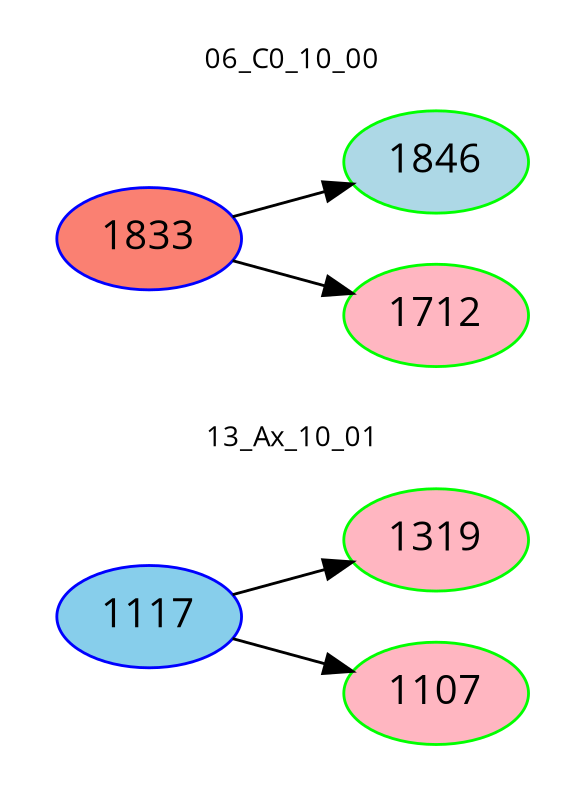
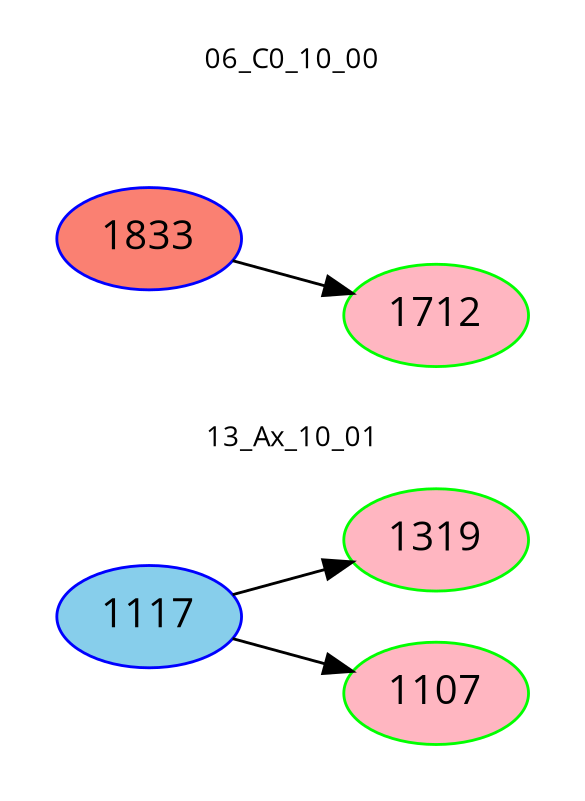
(436, 162) -> none
